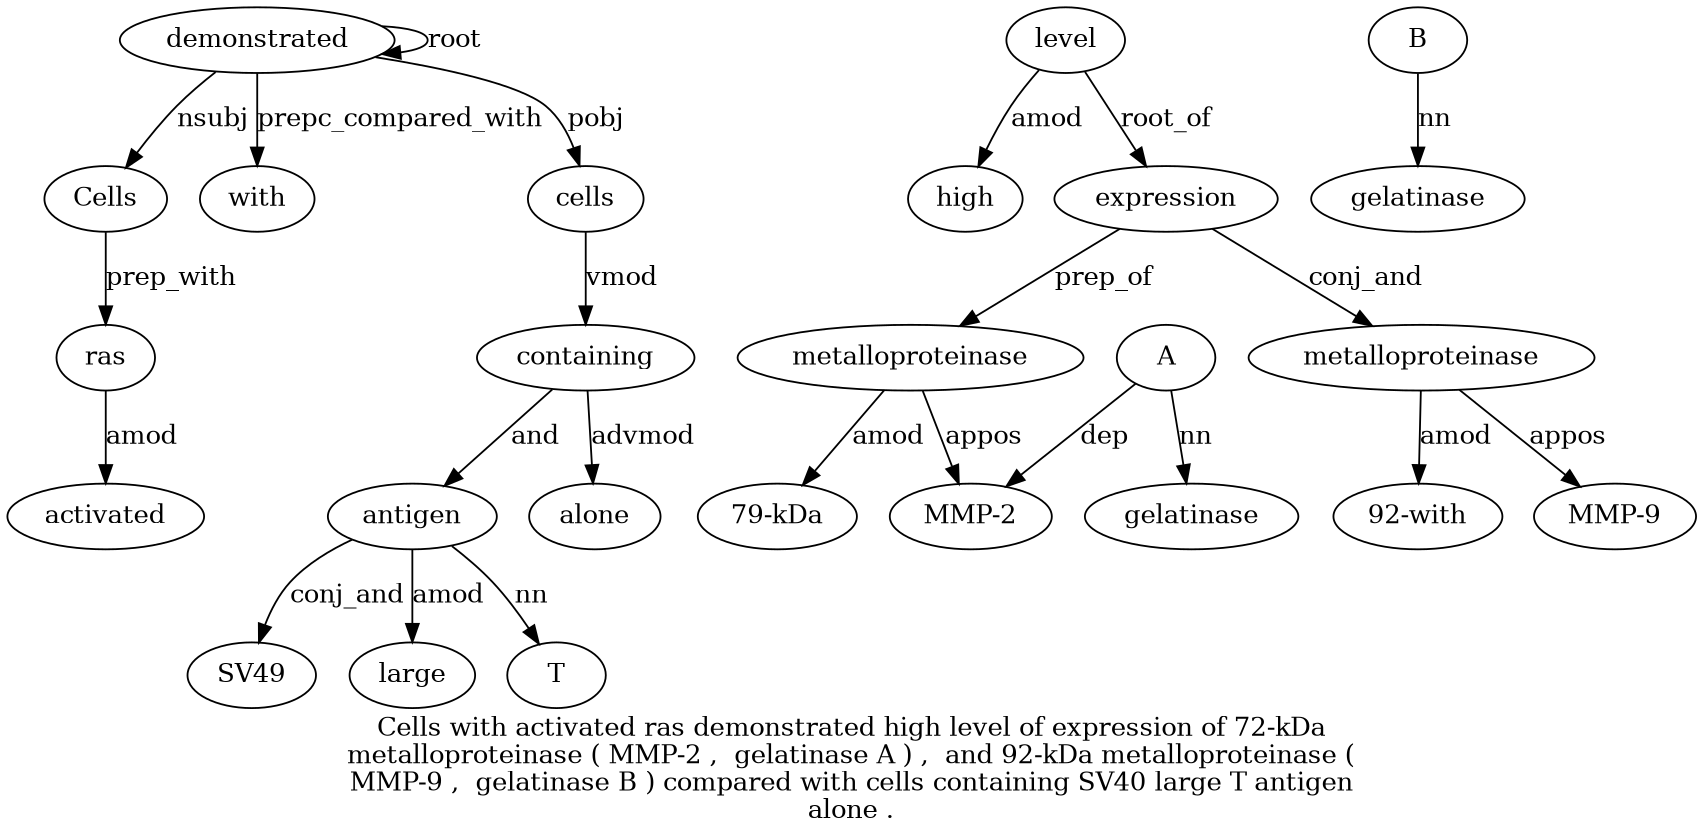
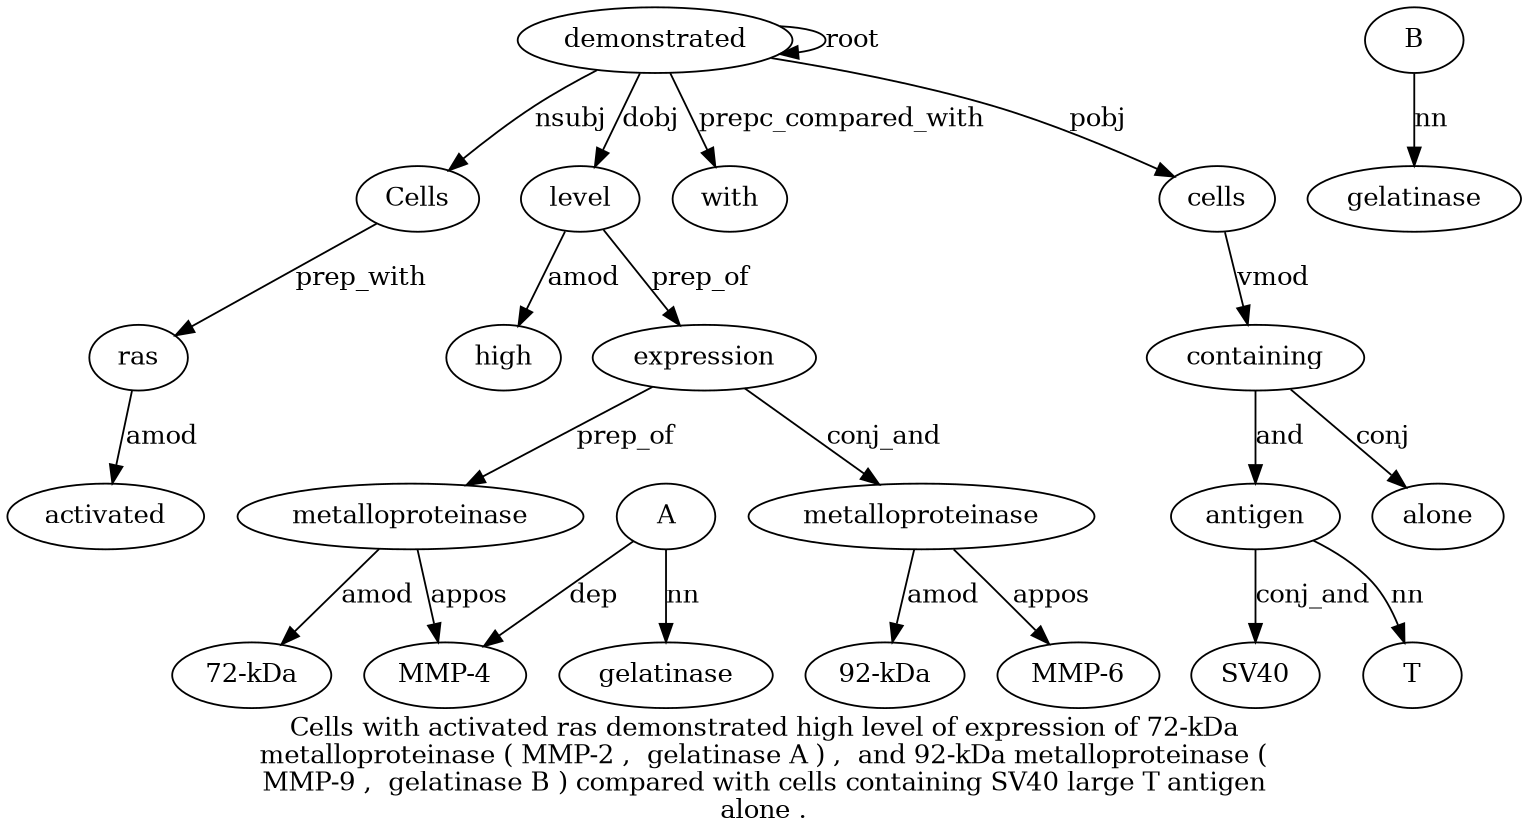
none -> (621, 112)
(1166, 120) -> (701, 278)
(643, 437) -> (1383, 437)
(777, 516) -> (252, 675)
(971, 516) -> (445, 675)
(1418, 516) -> (885, 675)
(1615, 516) -> (1078, 675)
(252, 675) -> (1256, 675)
(412, 675) -> none
